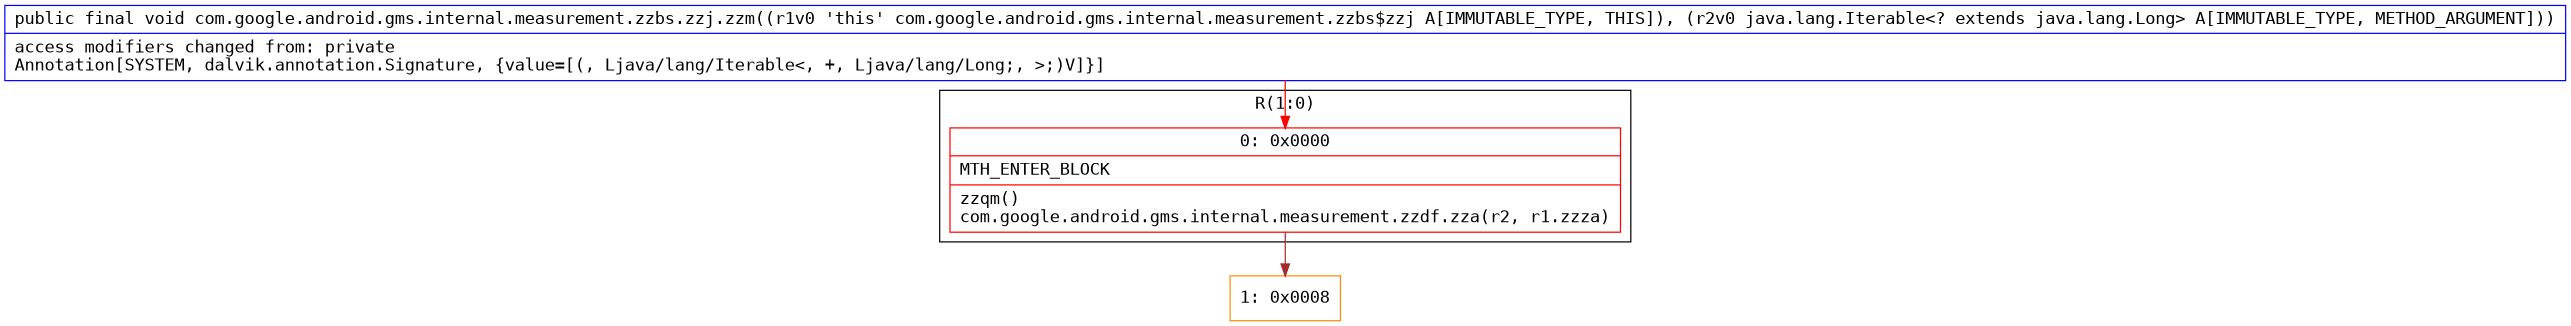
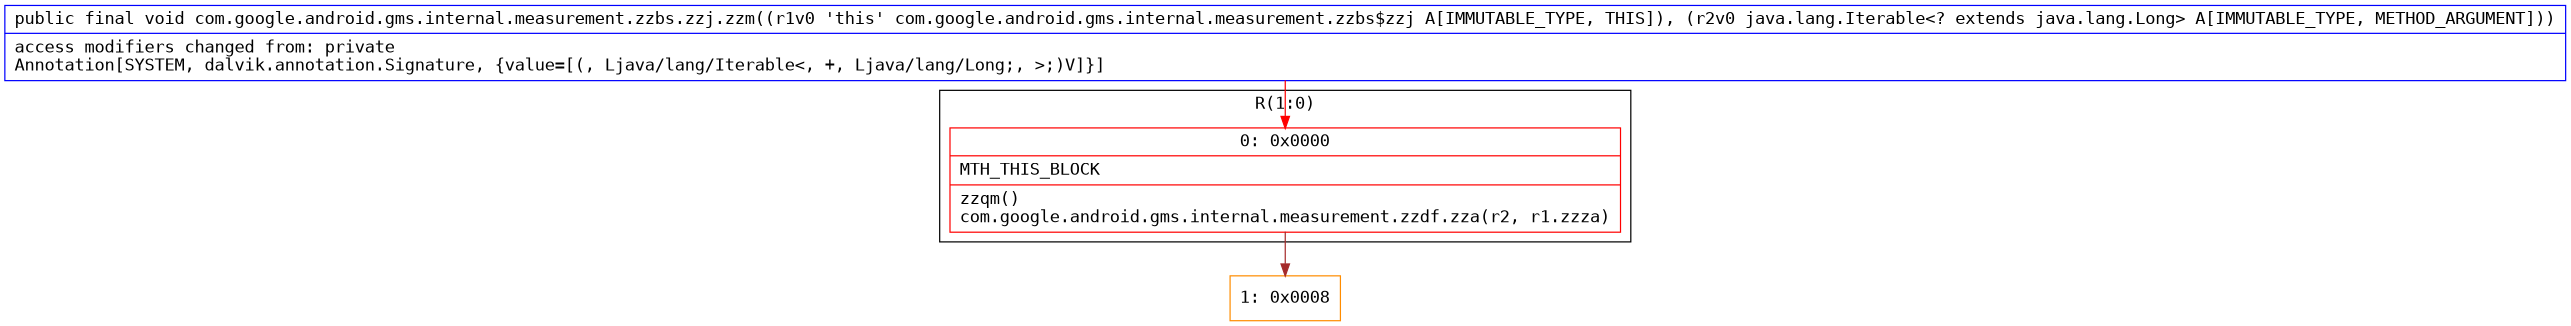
(1035, 170) -> (1030, 170)
